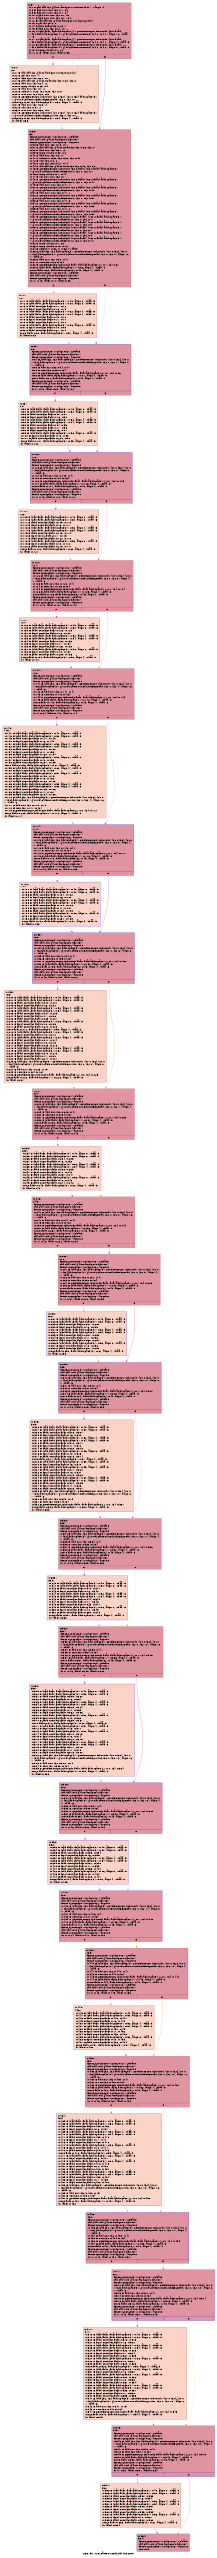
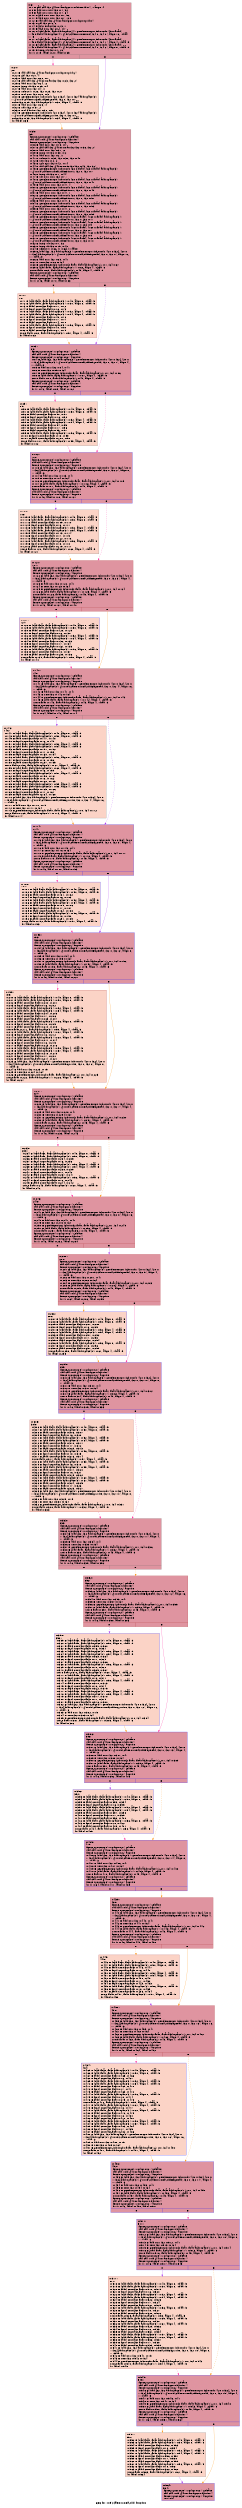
(30, 110) -> (32, 110)
(43, 536) -> (45, 536)
(87, 1598) -> none
